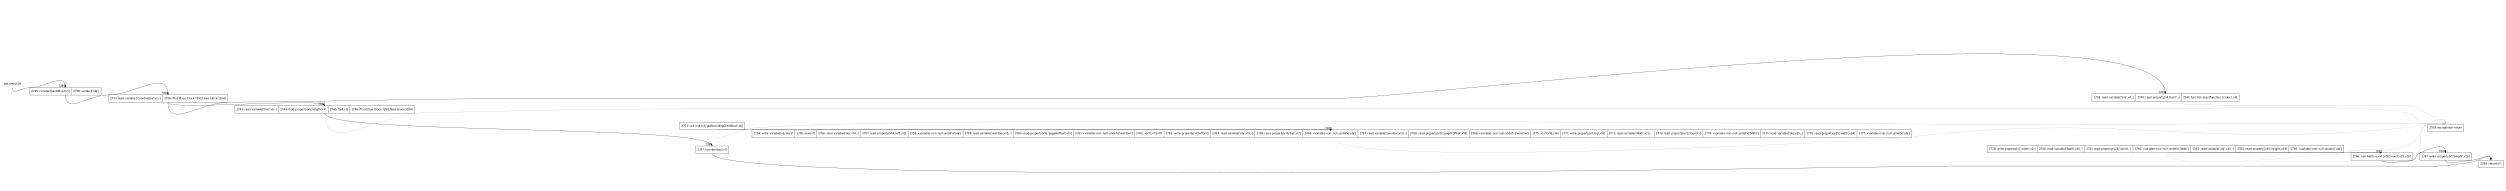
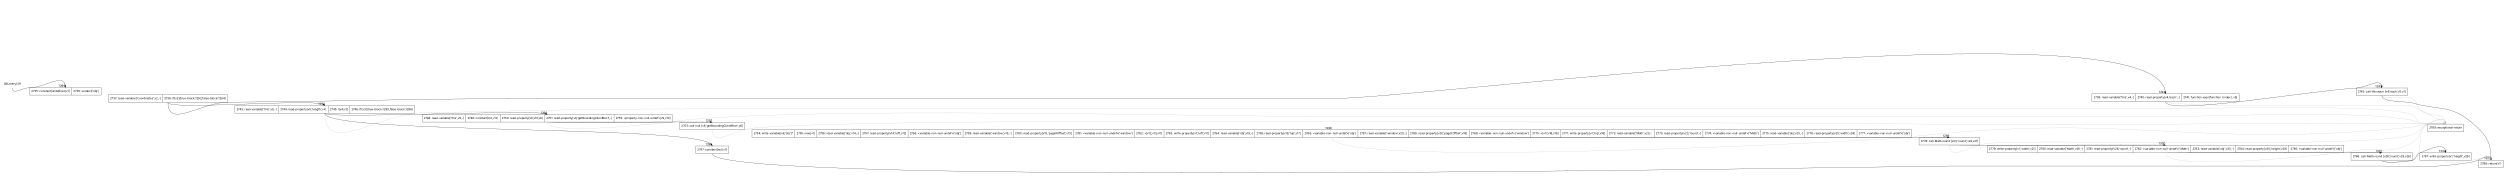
none -> (2382, 92)
(117, 94) -> none
none -> (547, 118)
(1021, 130) -> (1021, 130)
none -> (1949, 141)
(2468, 161) -> (2468, 161)
